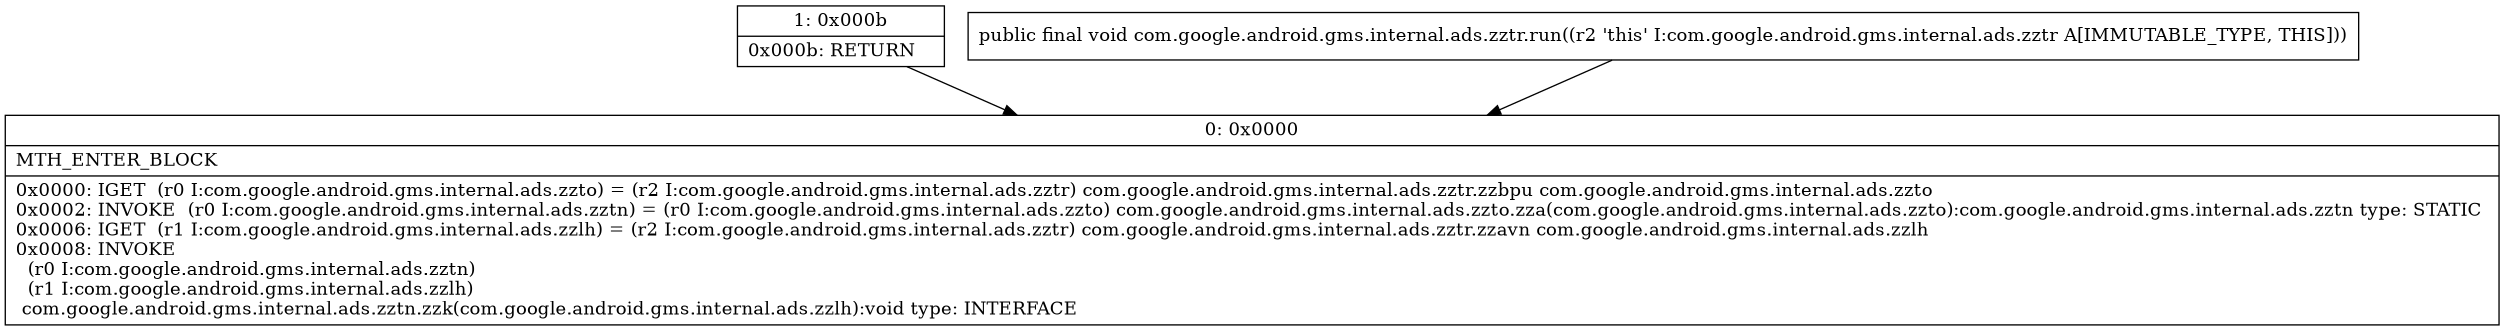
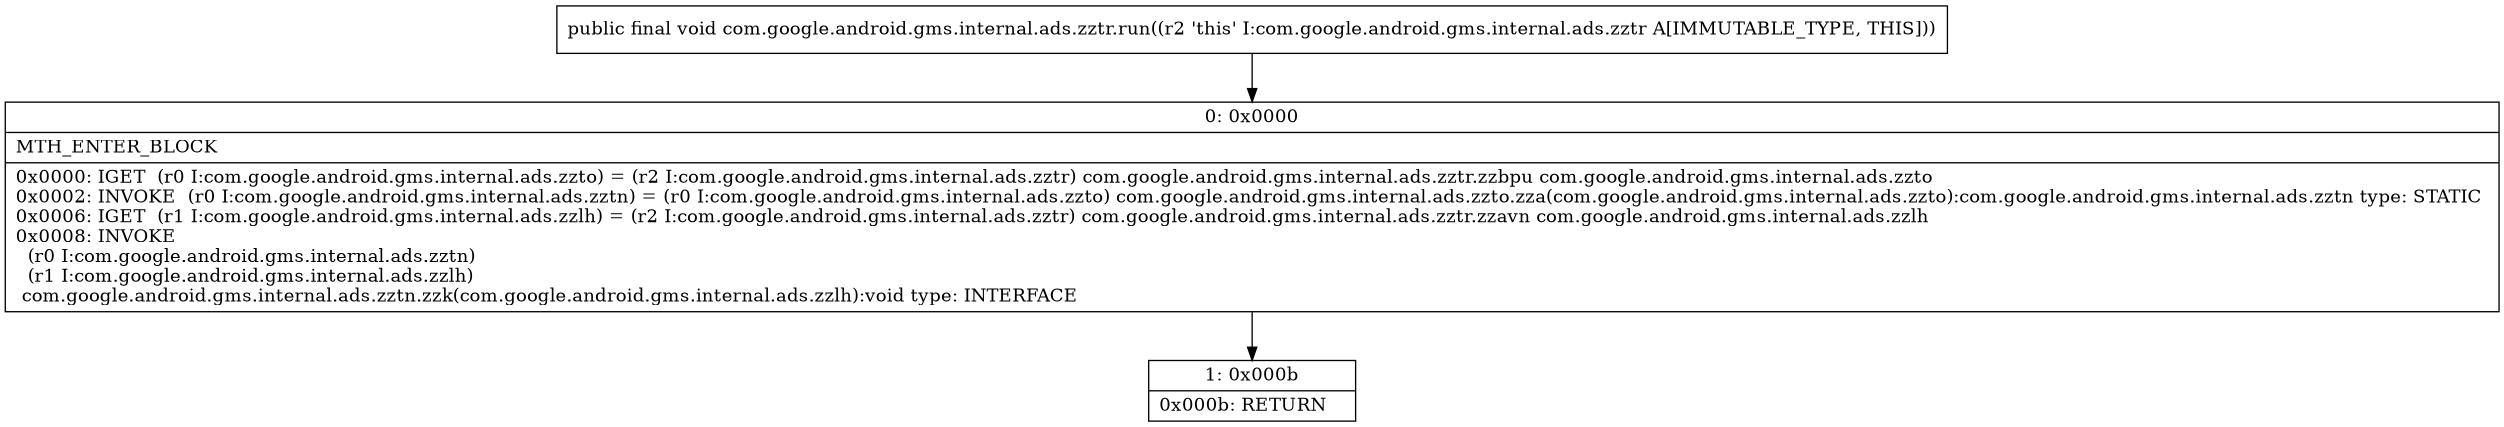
(956, 88) -> (1252, 330)
